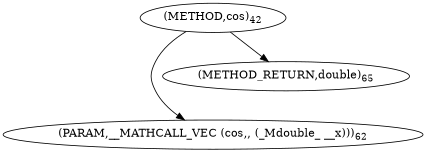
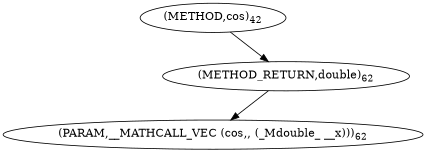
(152, 71) -> (253, 103)
(368, 75) -> (368, 75)
